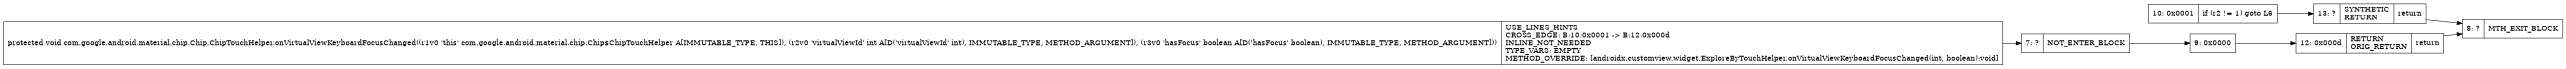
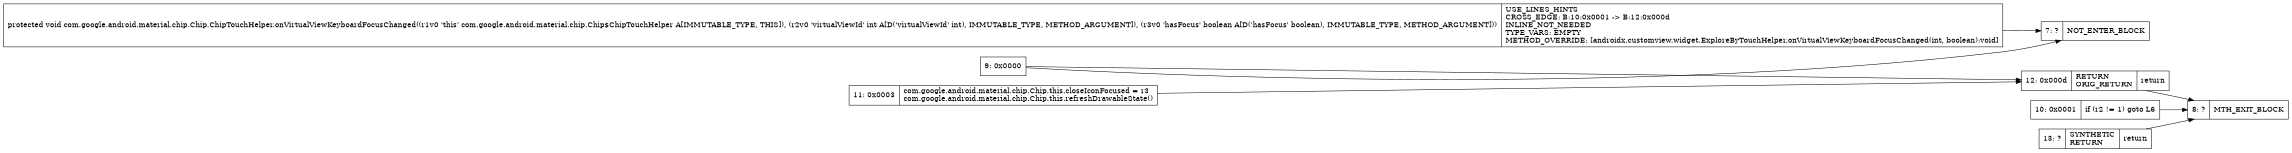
(2293, 14) -> (2171, 110)
(2157, 43) -> (1542, 79)
none -> (1003, 95)
